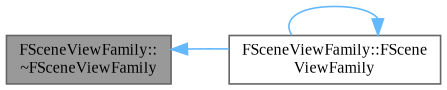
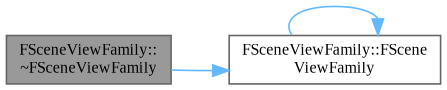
(208, 49) -> (192, 70)
